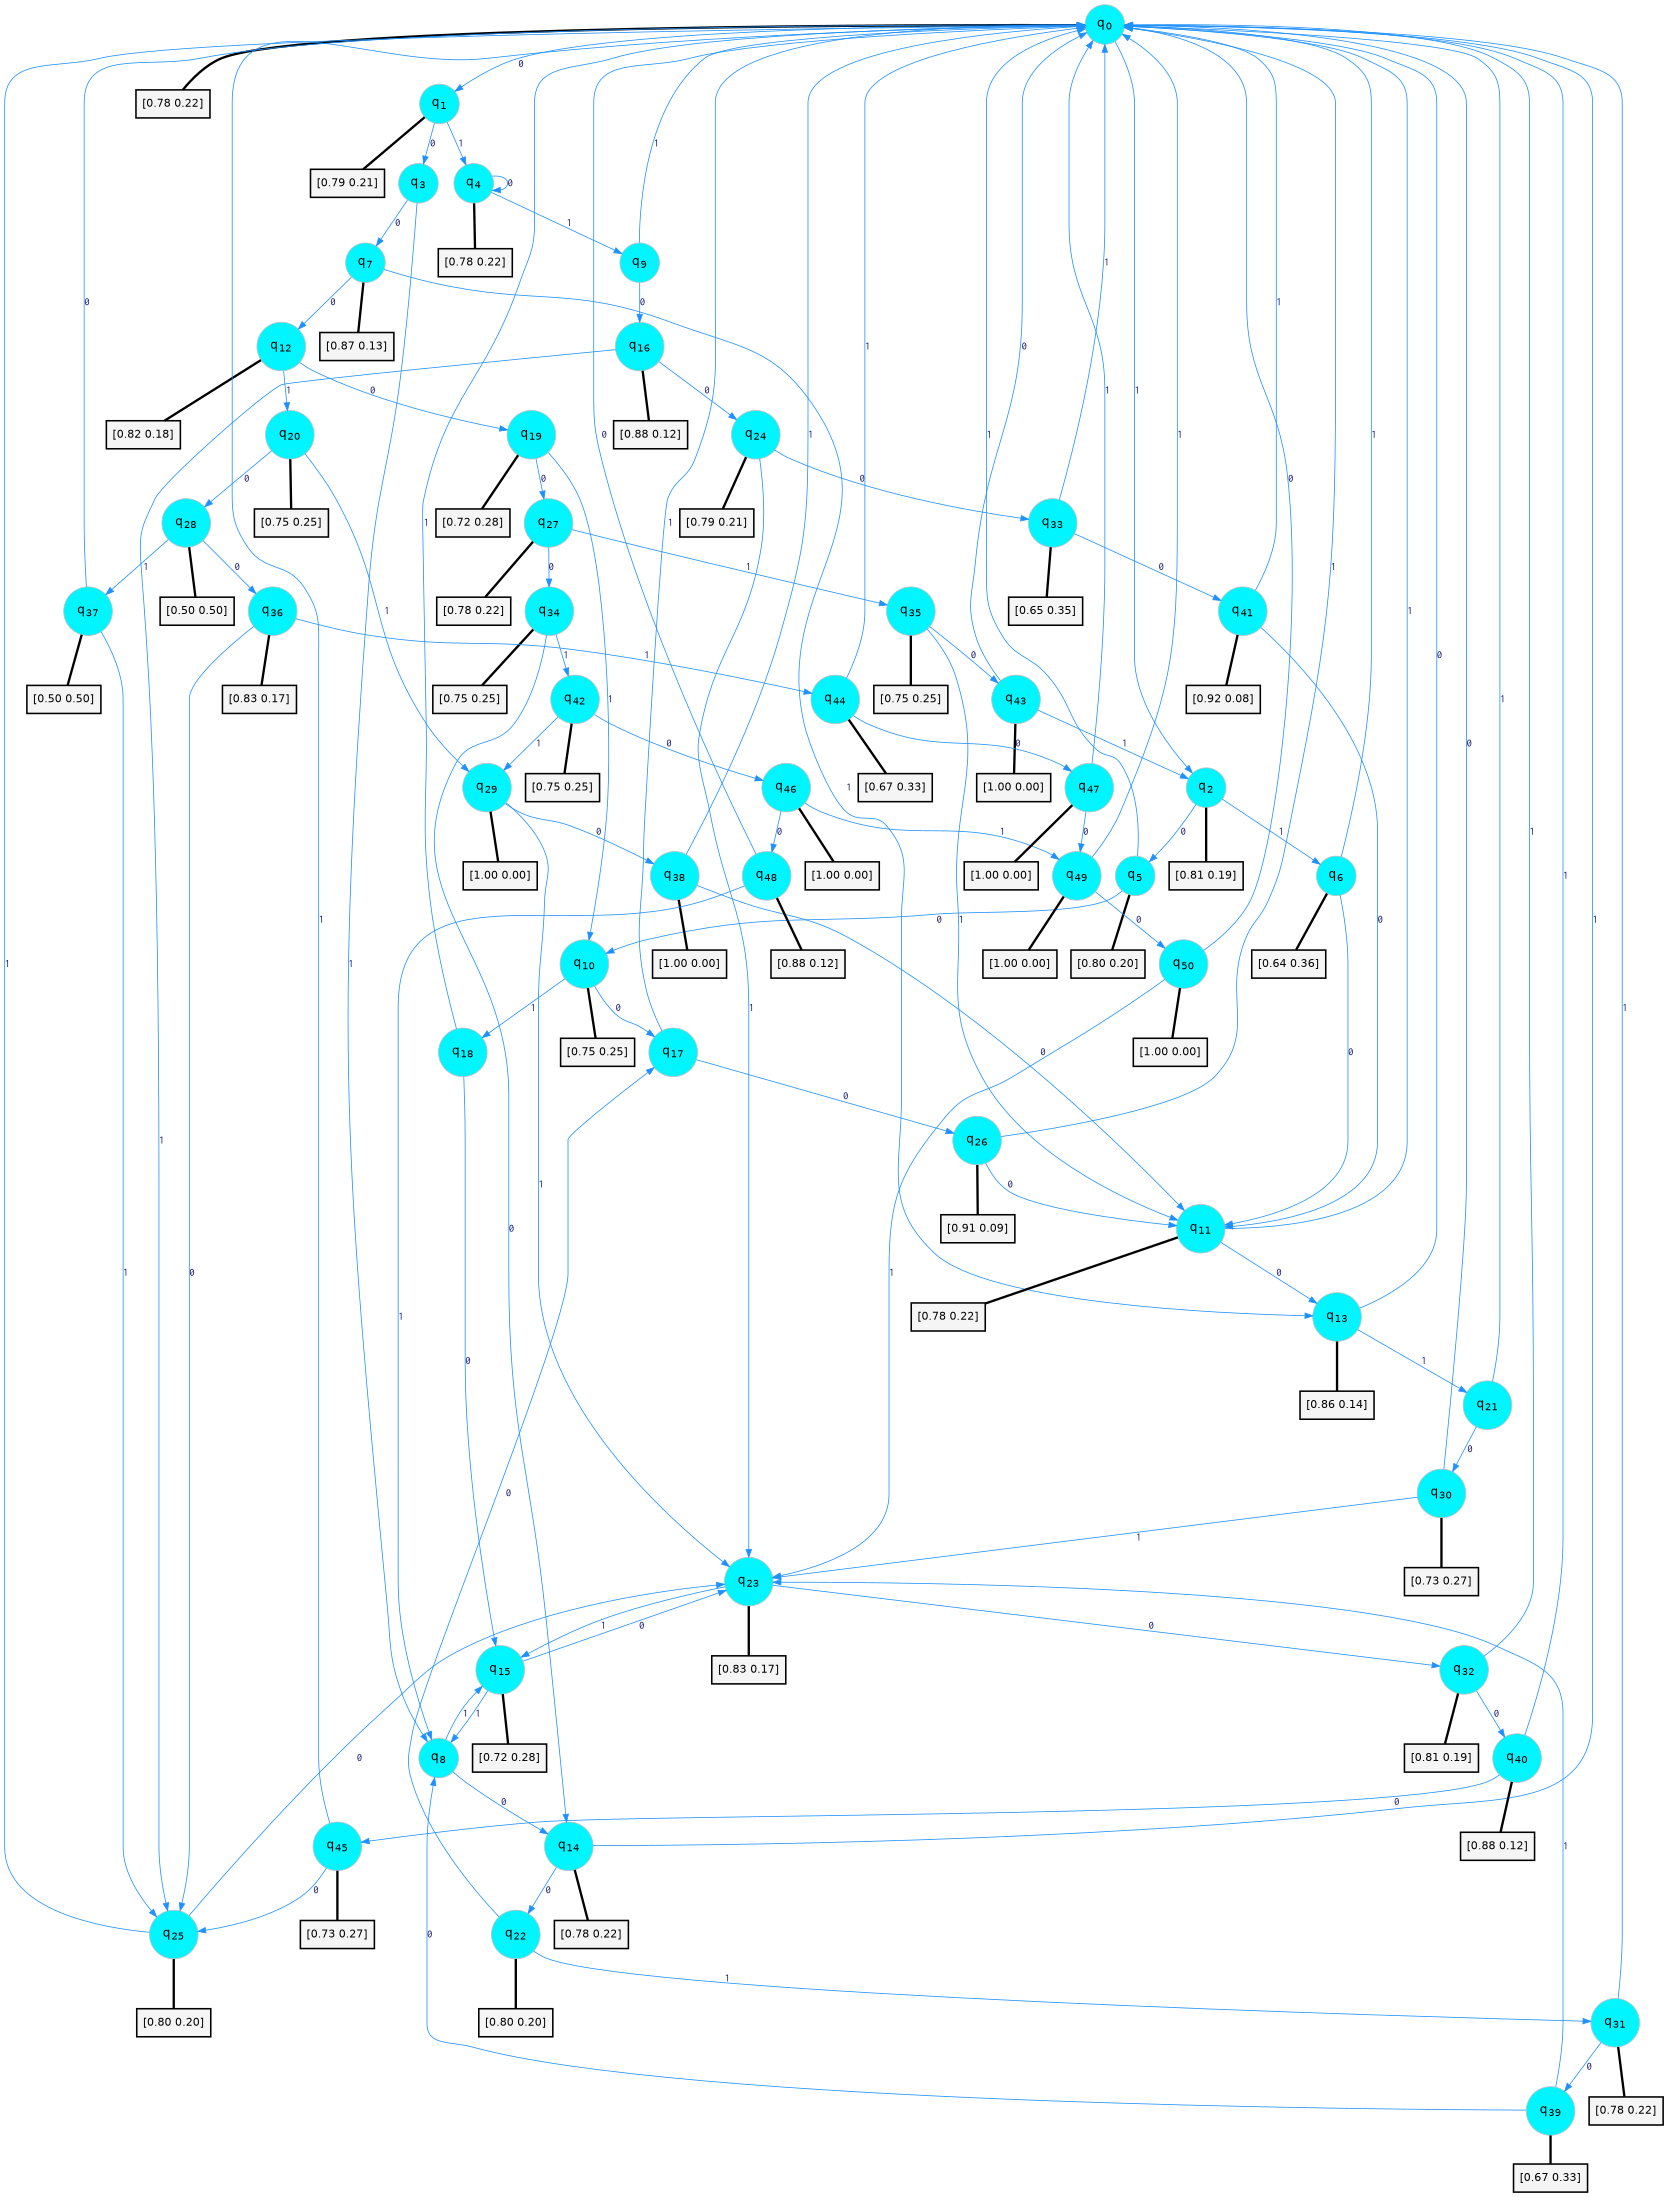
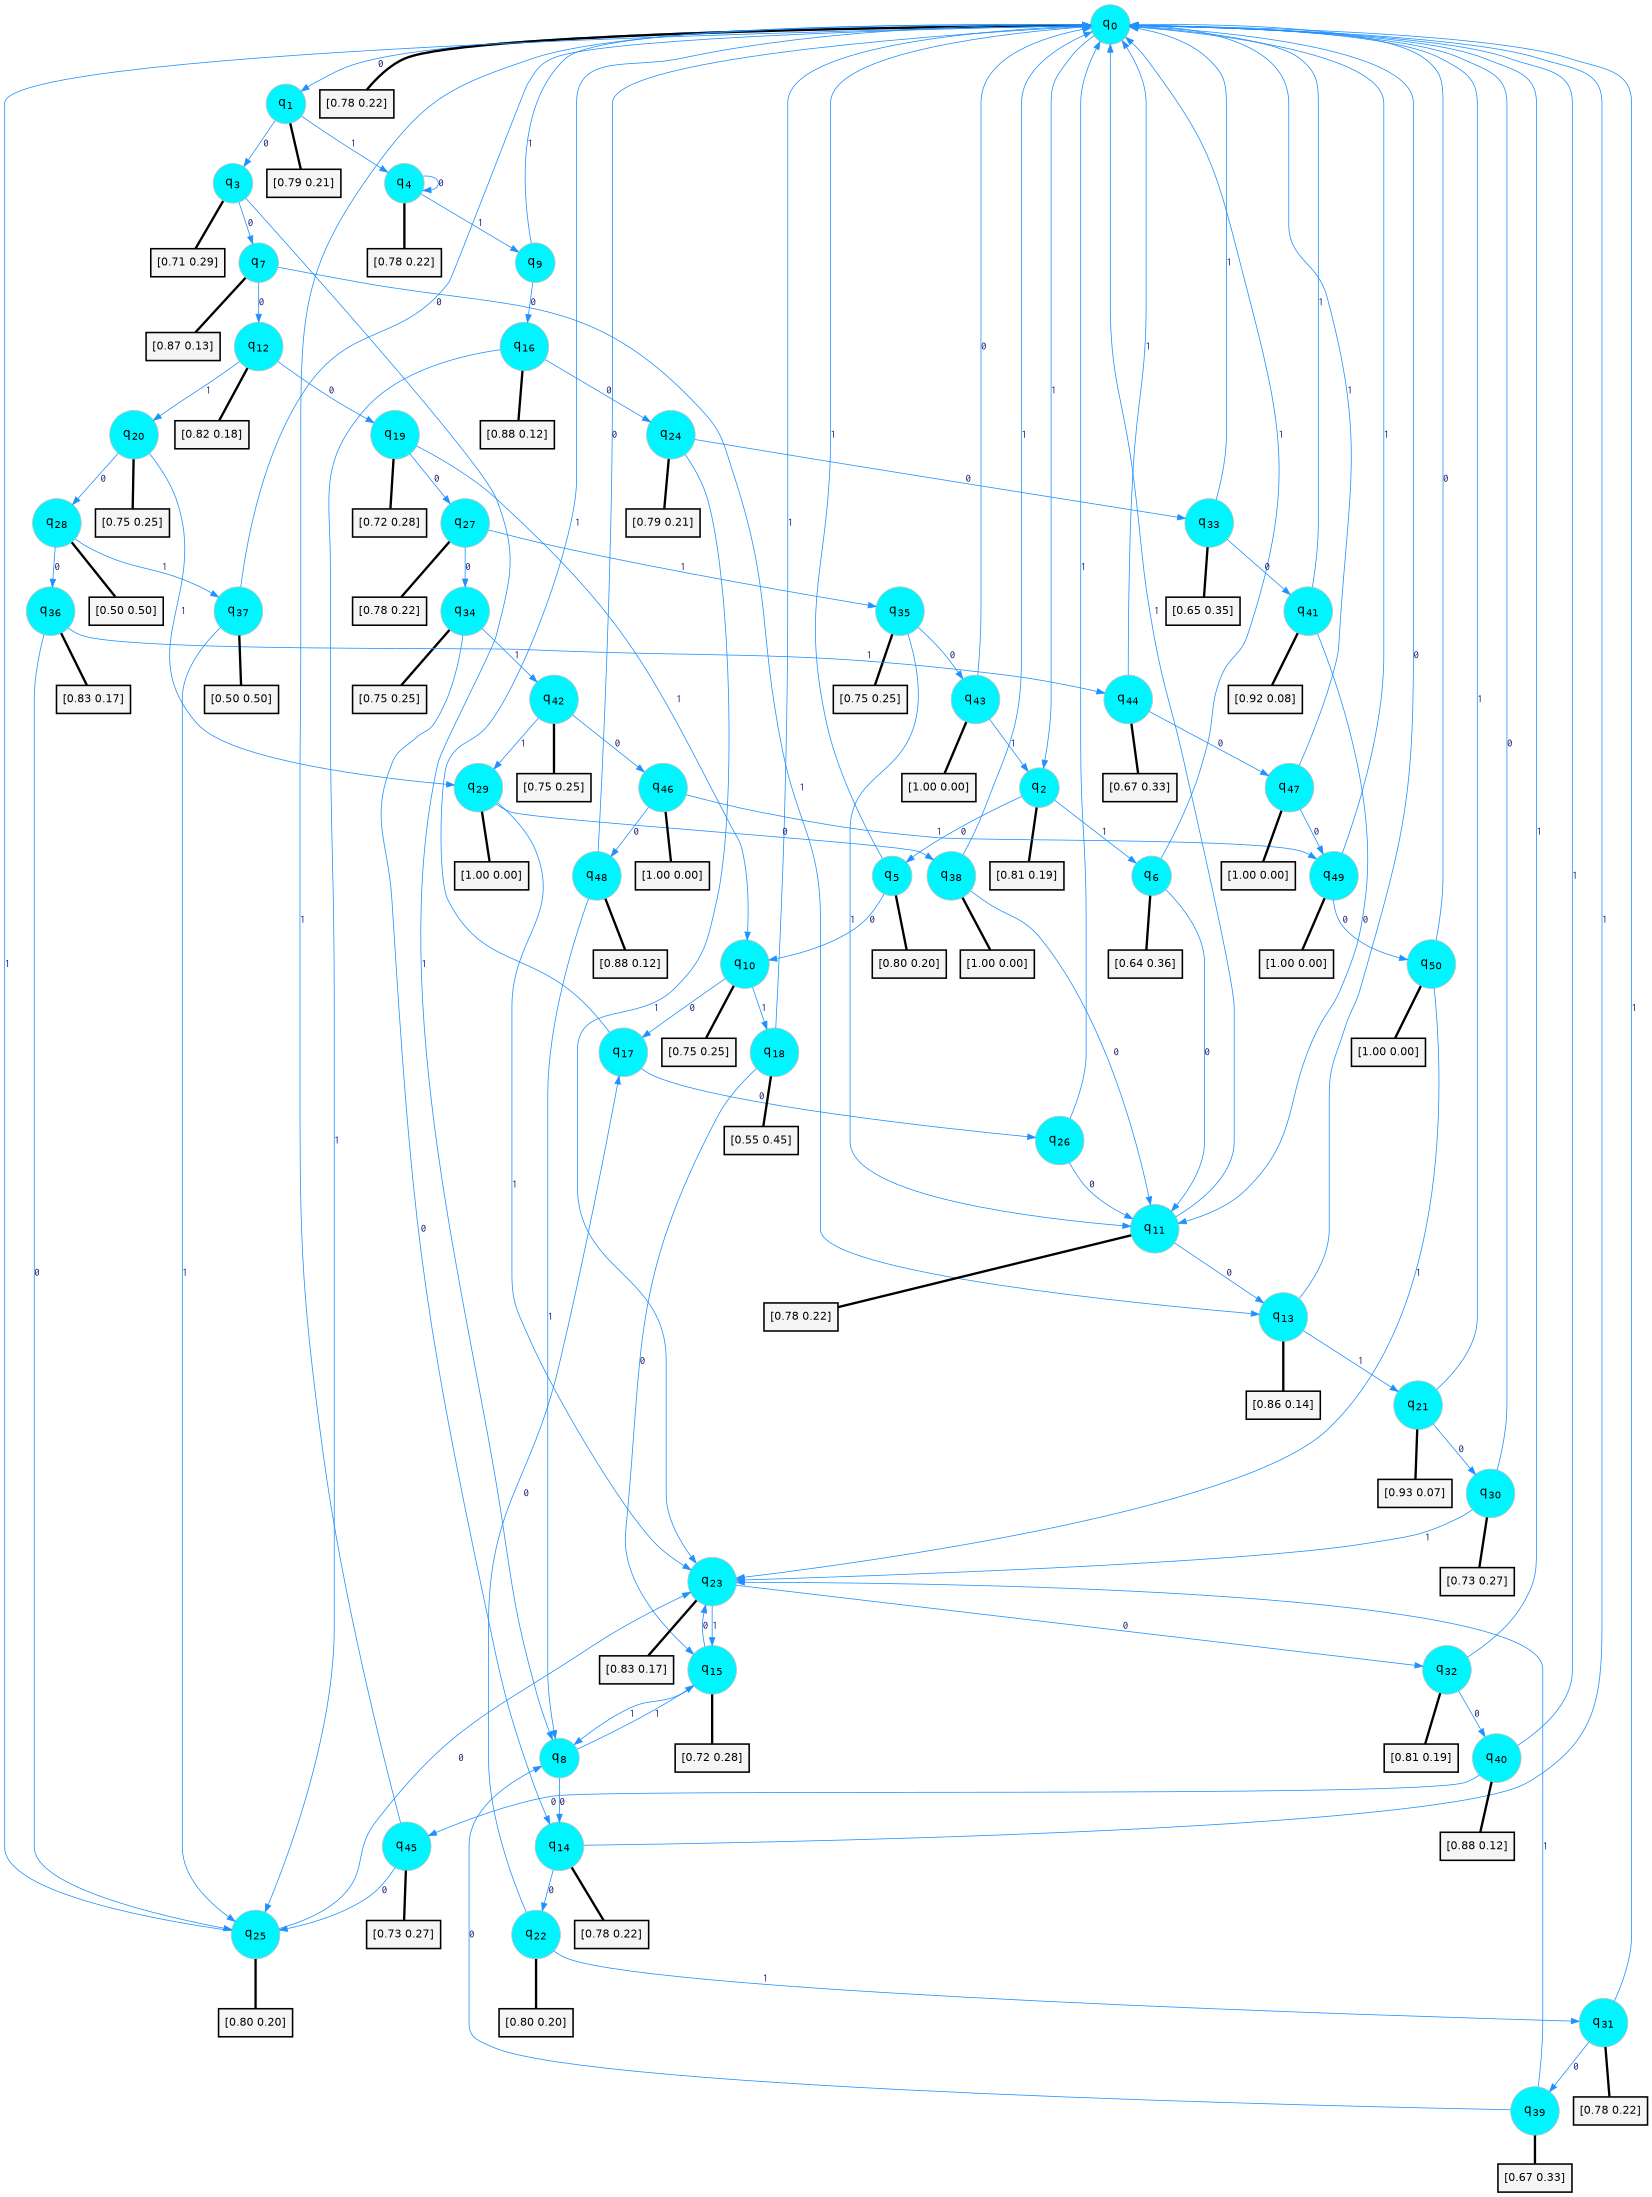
none -> (188, 263)
none -> (761, 1141)
(978, 1229) -> none
none -> (1415, 1493)
